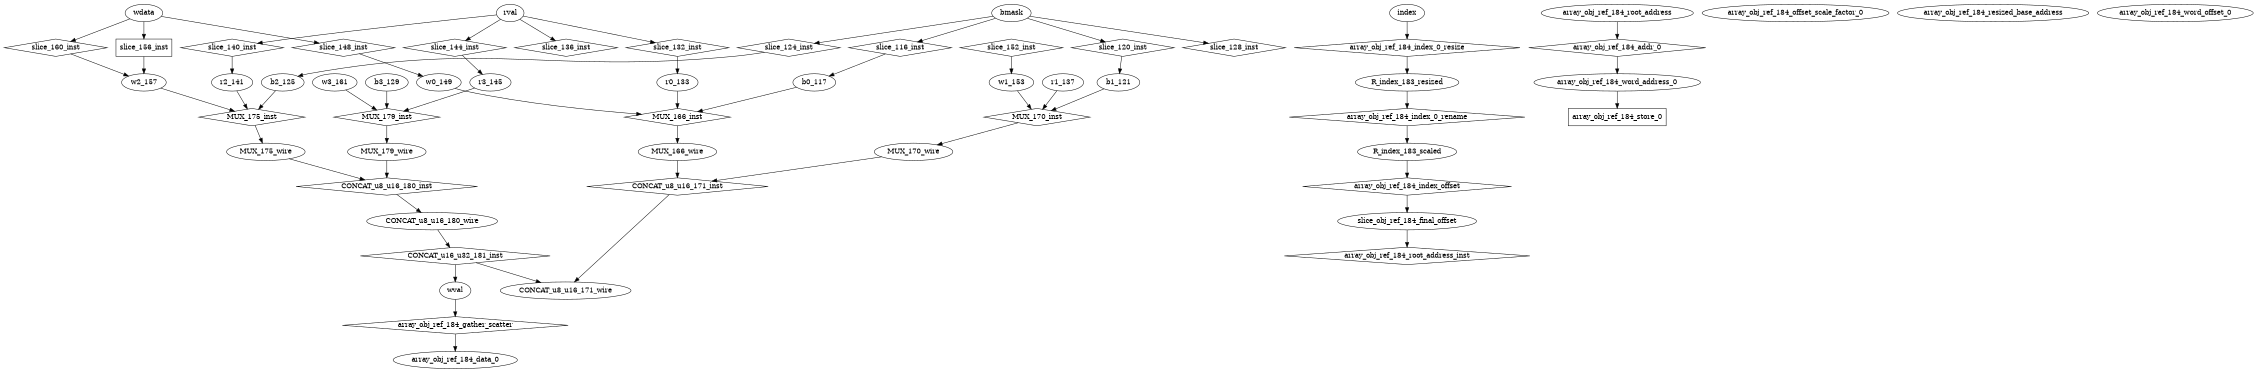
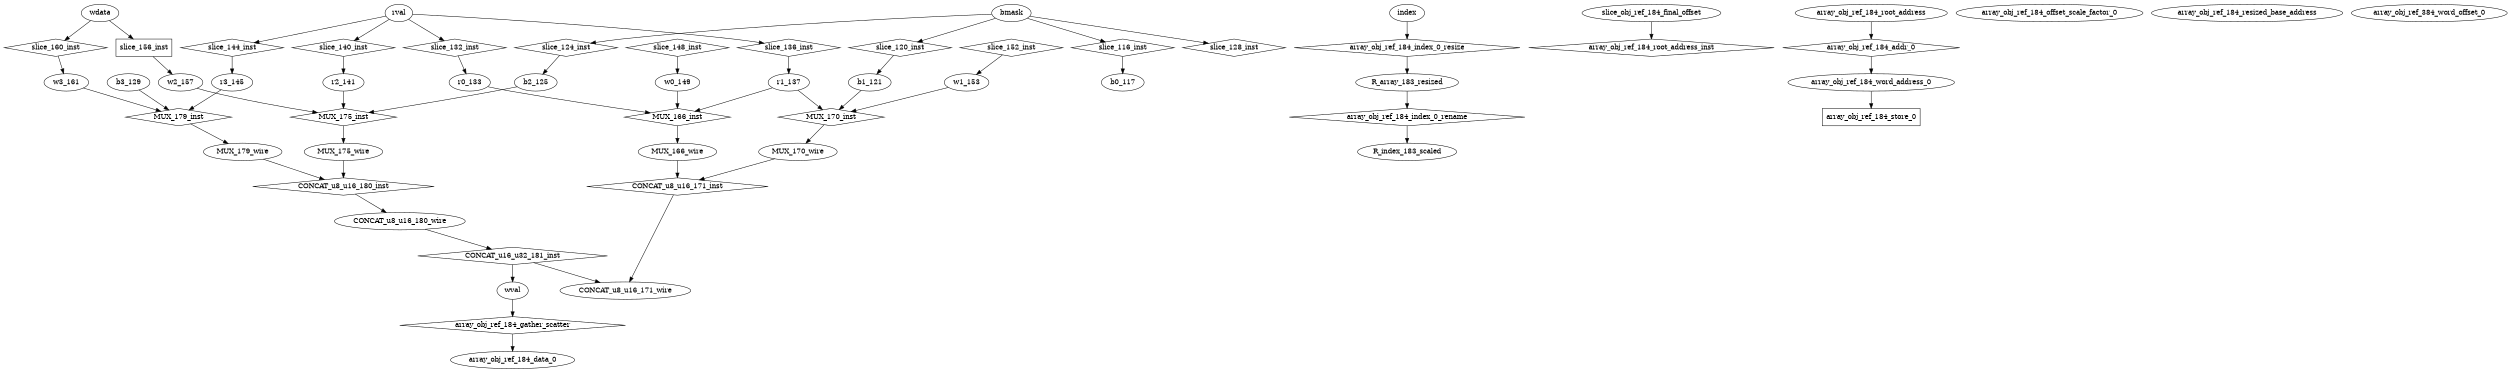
(2175, 13) -> (2429, 13)
(238, 29) -> none
none -> (789, 63)
(97, 64) -> (60, 62)
(1407, 82) -> (1407, 82)
(749, 99) -> (736, 99)
(1407, 187) -> none
